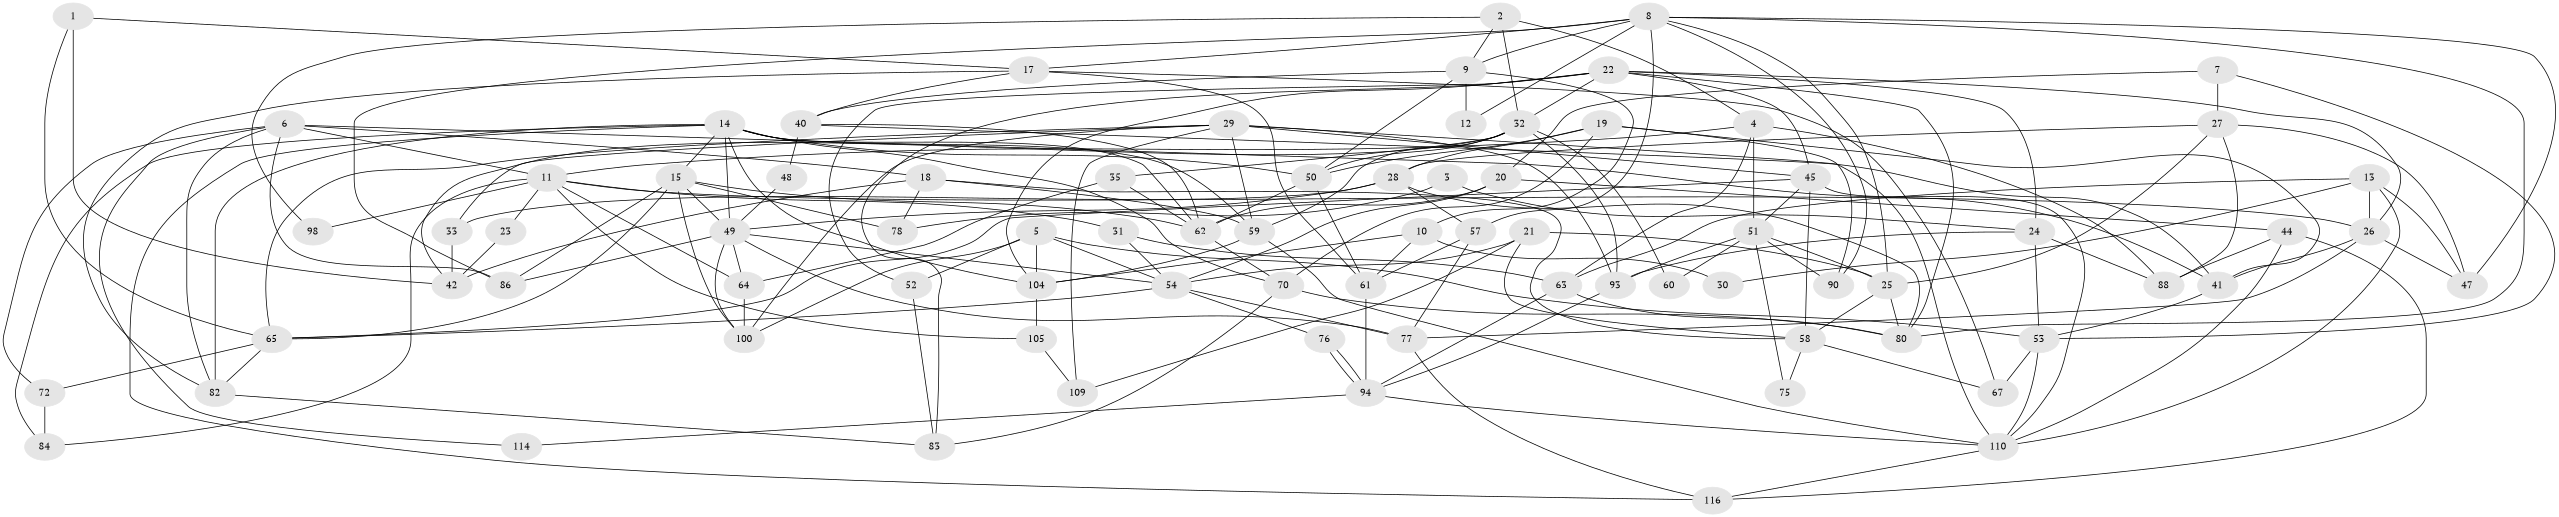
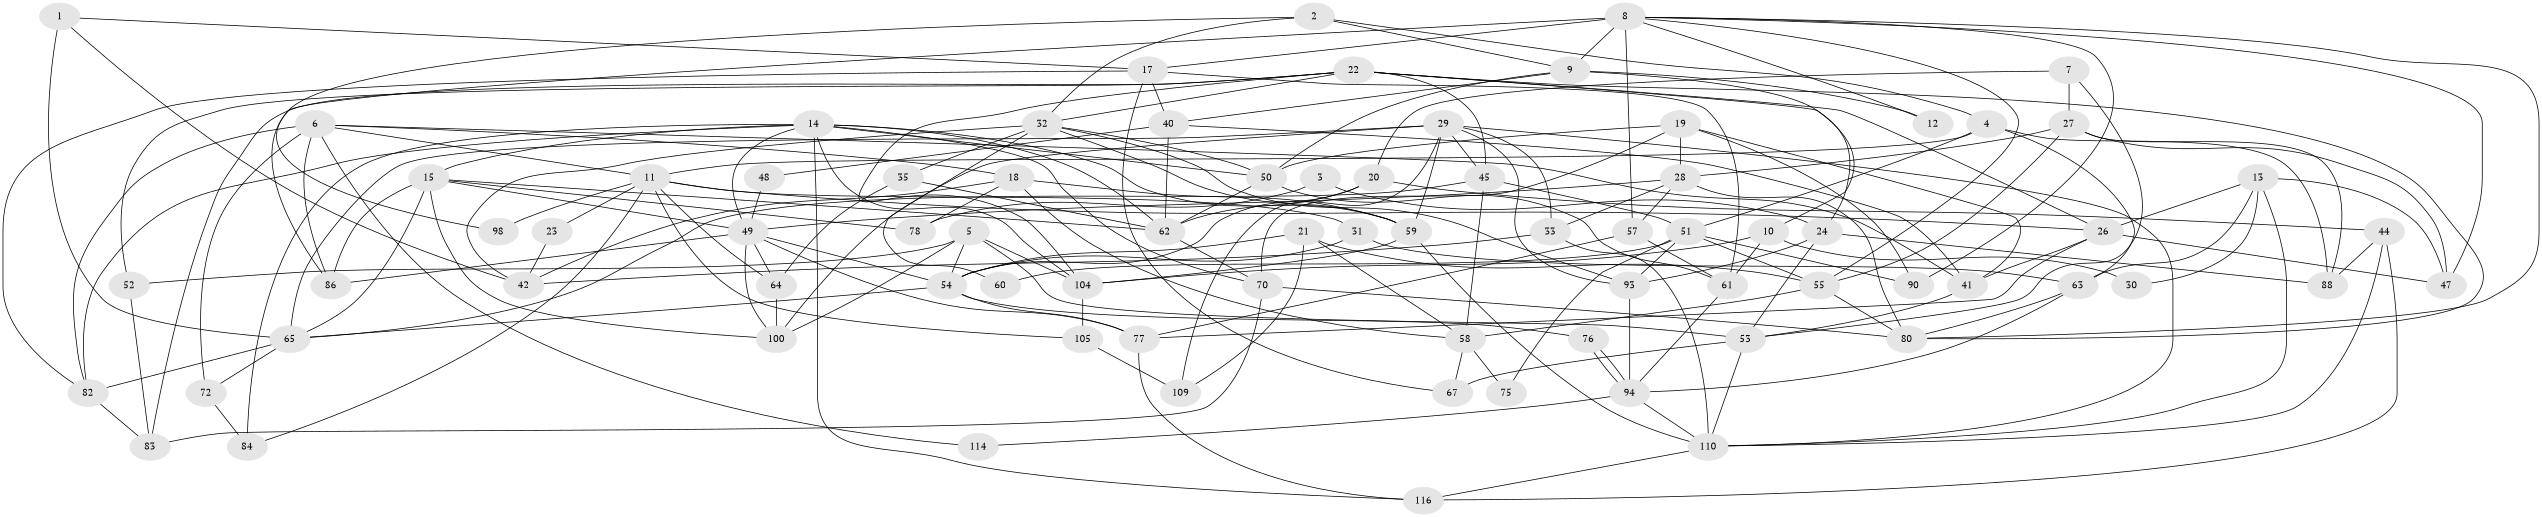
(2070, 229) -> (1678, 302)
(1887, 285) -> (1819, 285)
